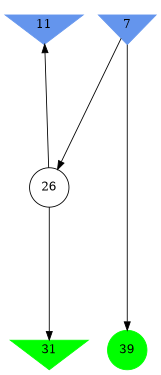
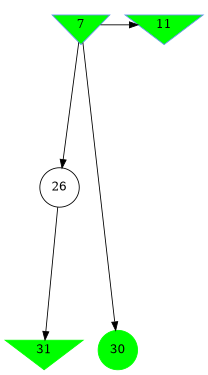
(44, 25) -> (164, 25)
(127, 25) -> (81, 25)
(47, 110) -> (115, 25)
(127, 350) -> (118, 350)
